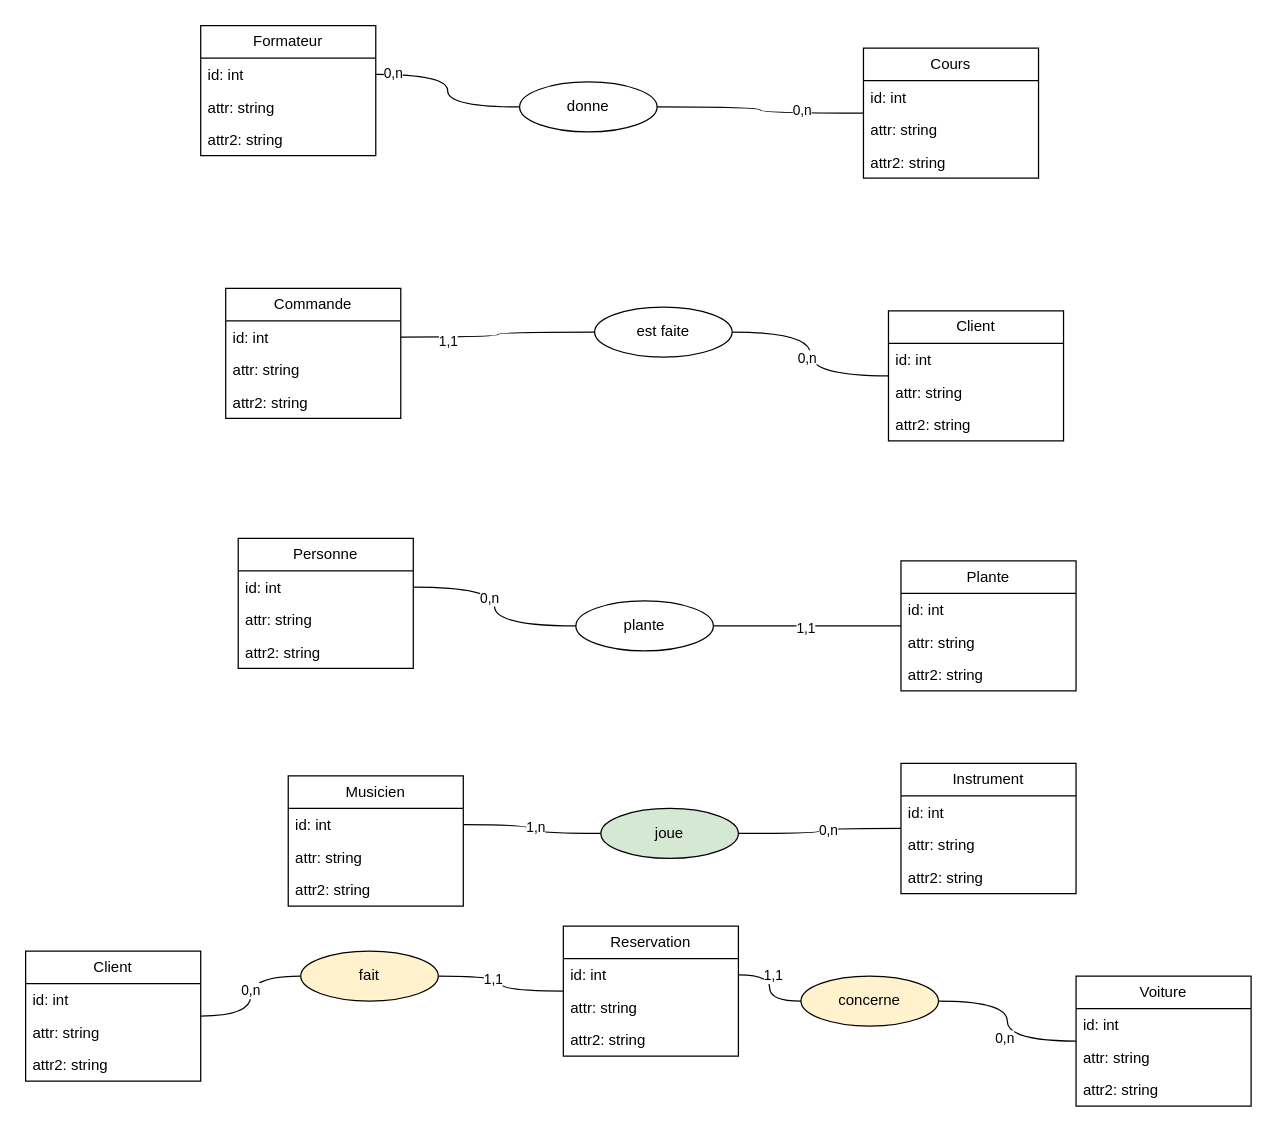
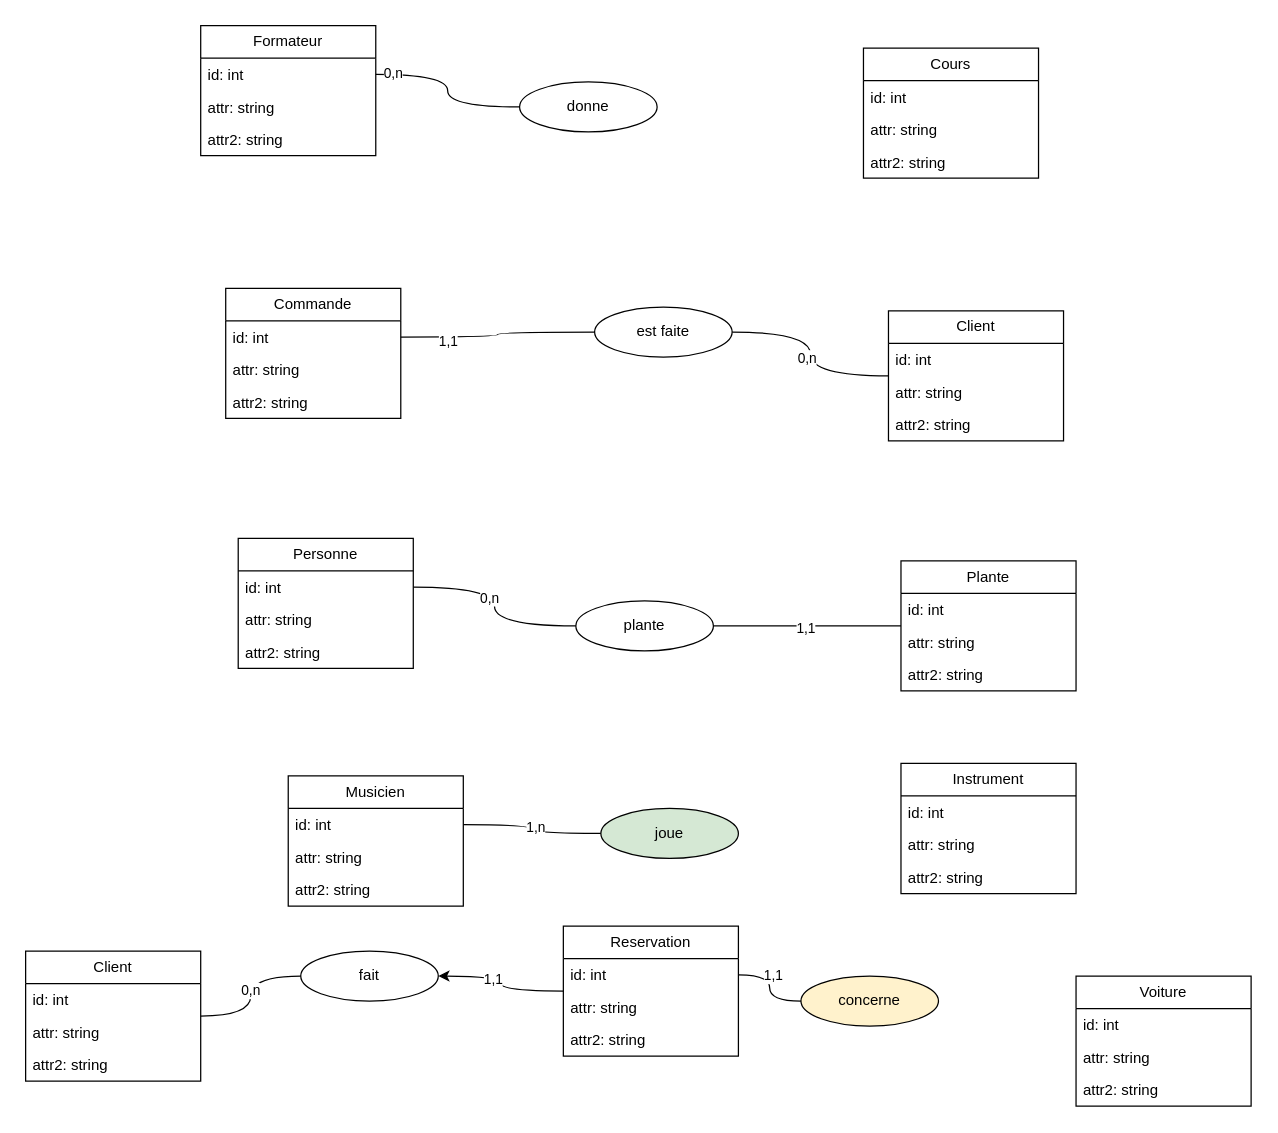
(760, 110) -> none
(819, 831) -> none
(369, 976) -> (369, 976)
(444, 976) -> (448, 976)
(1007, 1021) -> none
